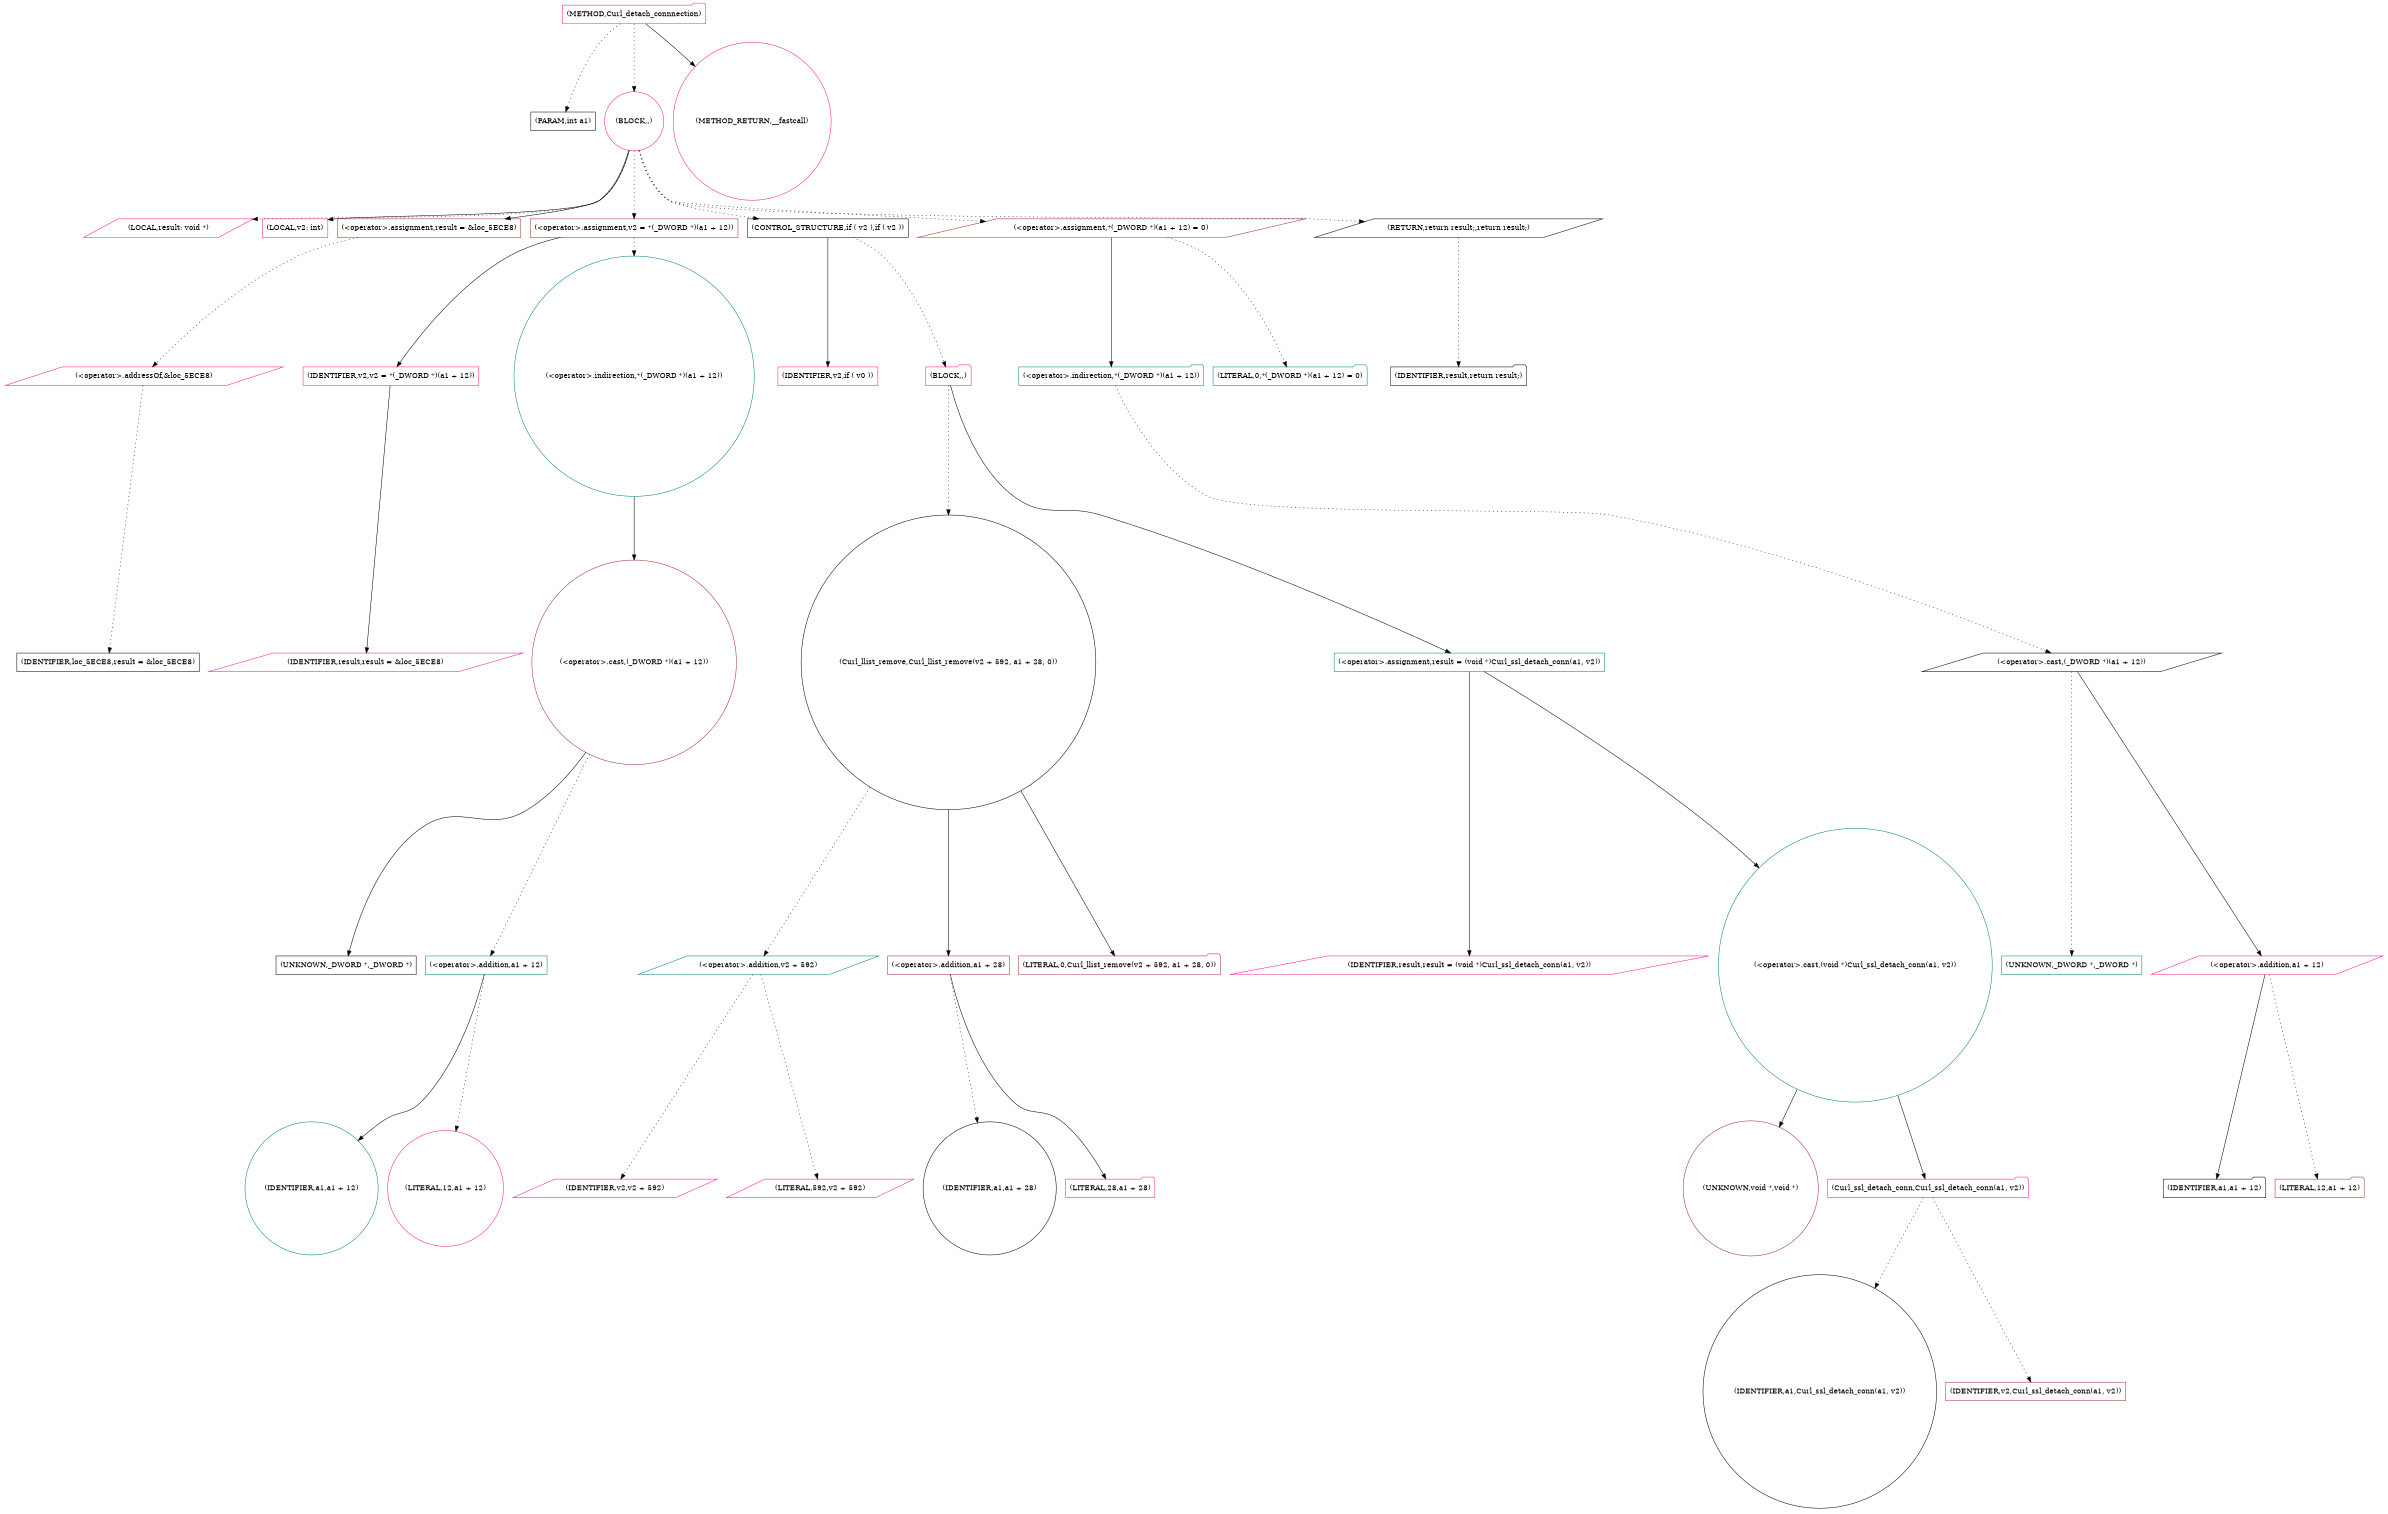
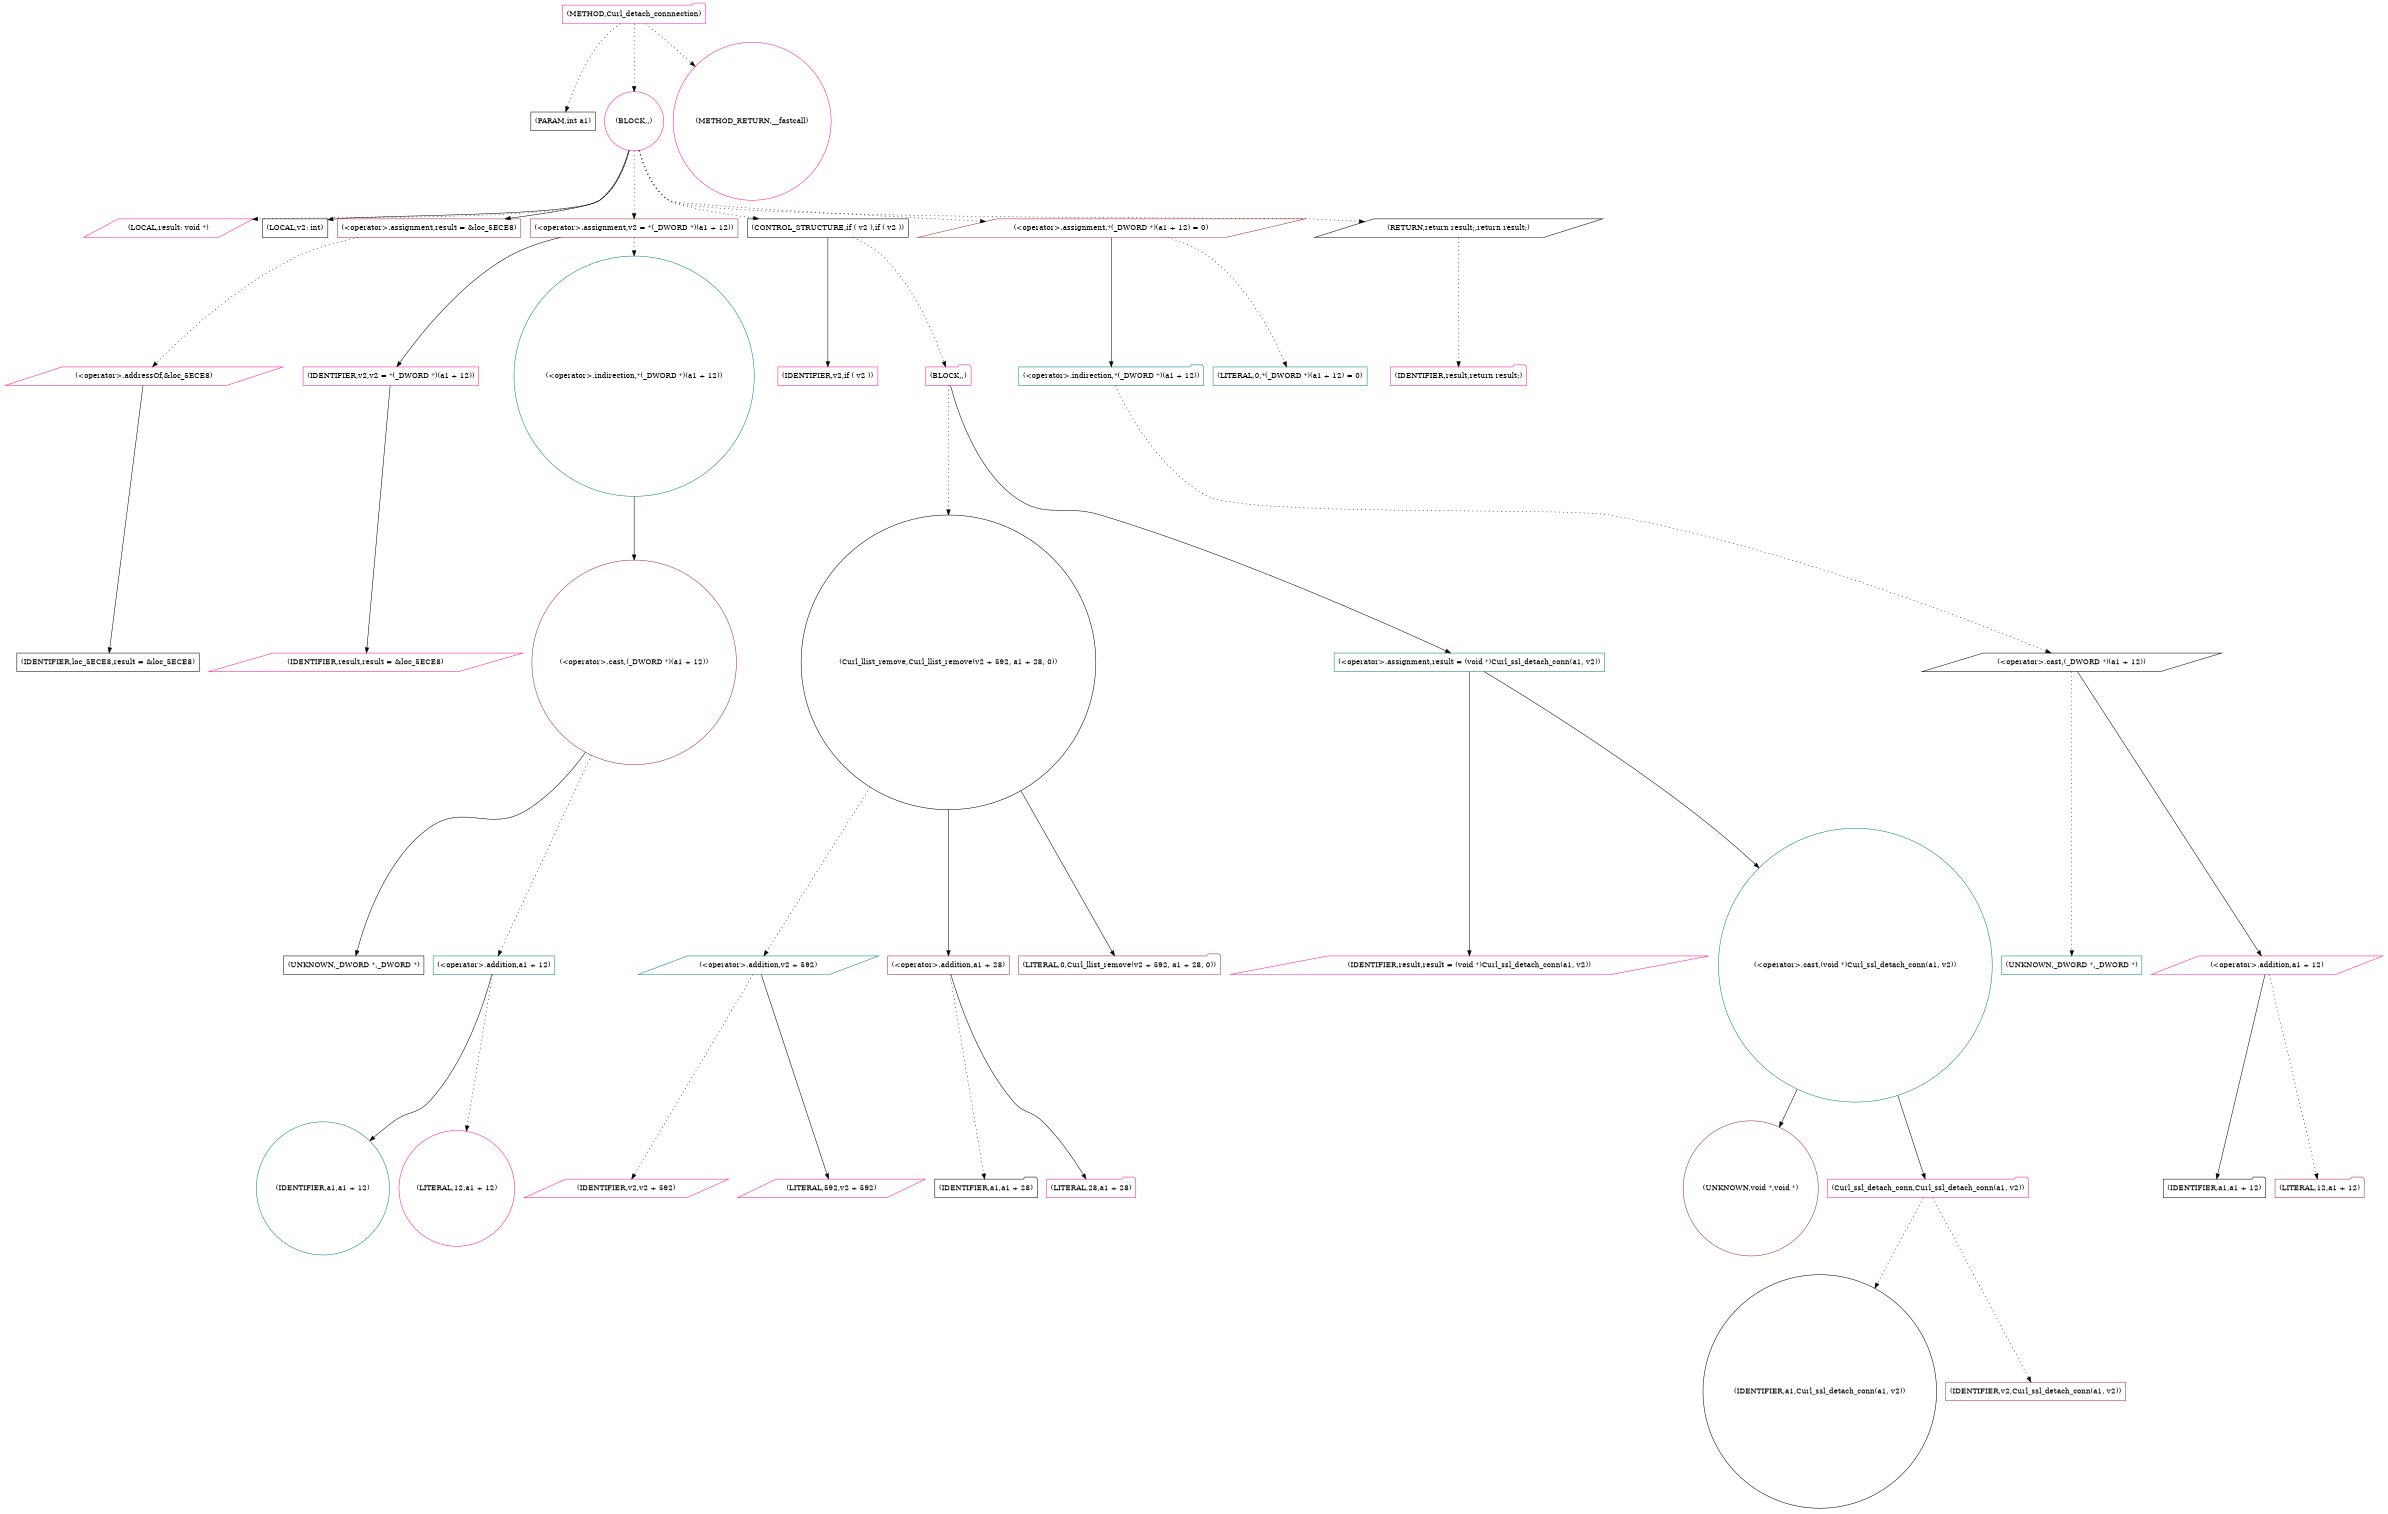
(669, 43) -> (669, 43)
(295, 228) -> (295, 228)
(828, 376) -> (828, 376)
(1290, 376) -> (1290, 376)
(1459, 376) -> (1459, 376)
(126, 517) -> (126, 517)
(789, 1074) -> (794, 1074)
(990, 1188) -> (986, 1188)
